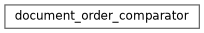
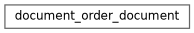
(102, 17) -> (97, 17)
